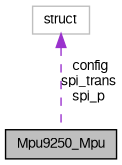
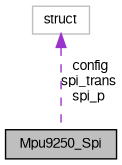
(61, 144) -> (61, 144)
